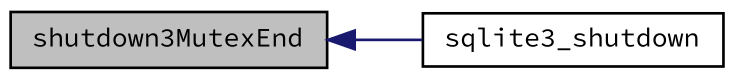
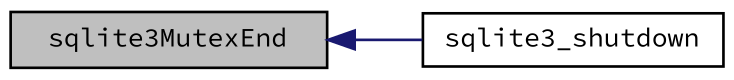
(169, 40) -> (169, 40)
